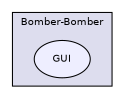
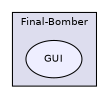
(62, 22) -> (54, 22)
